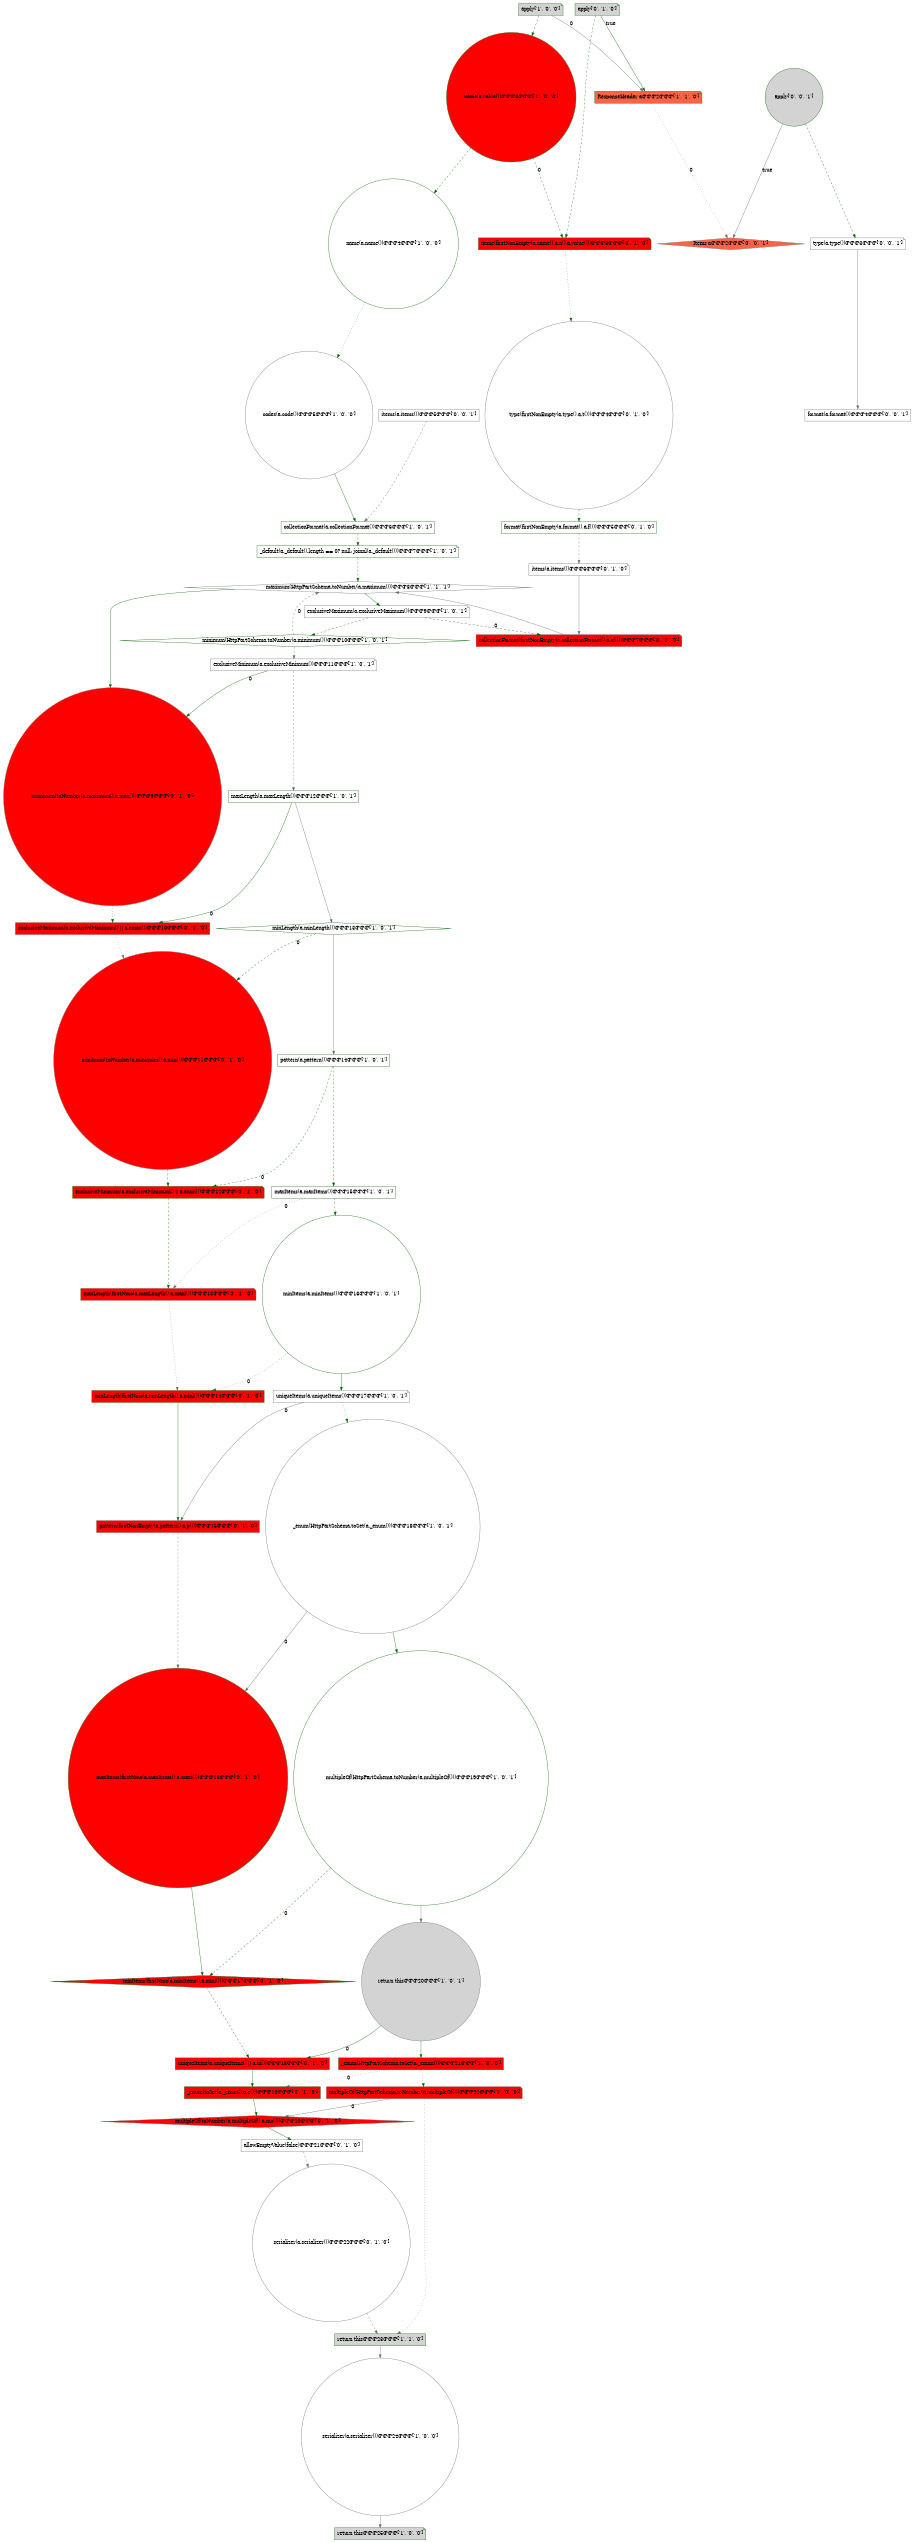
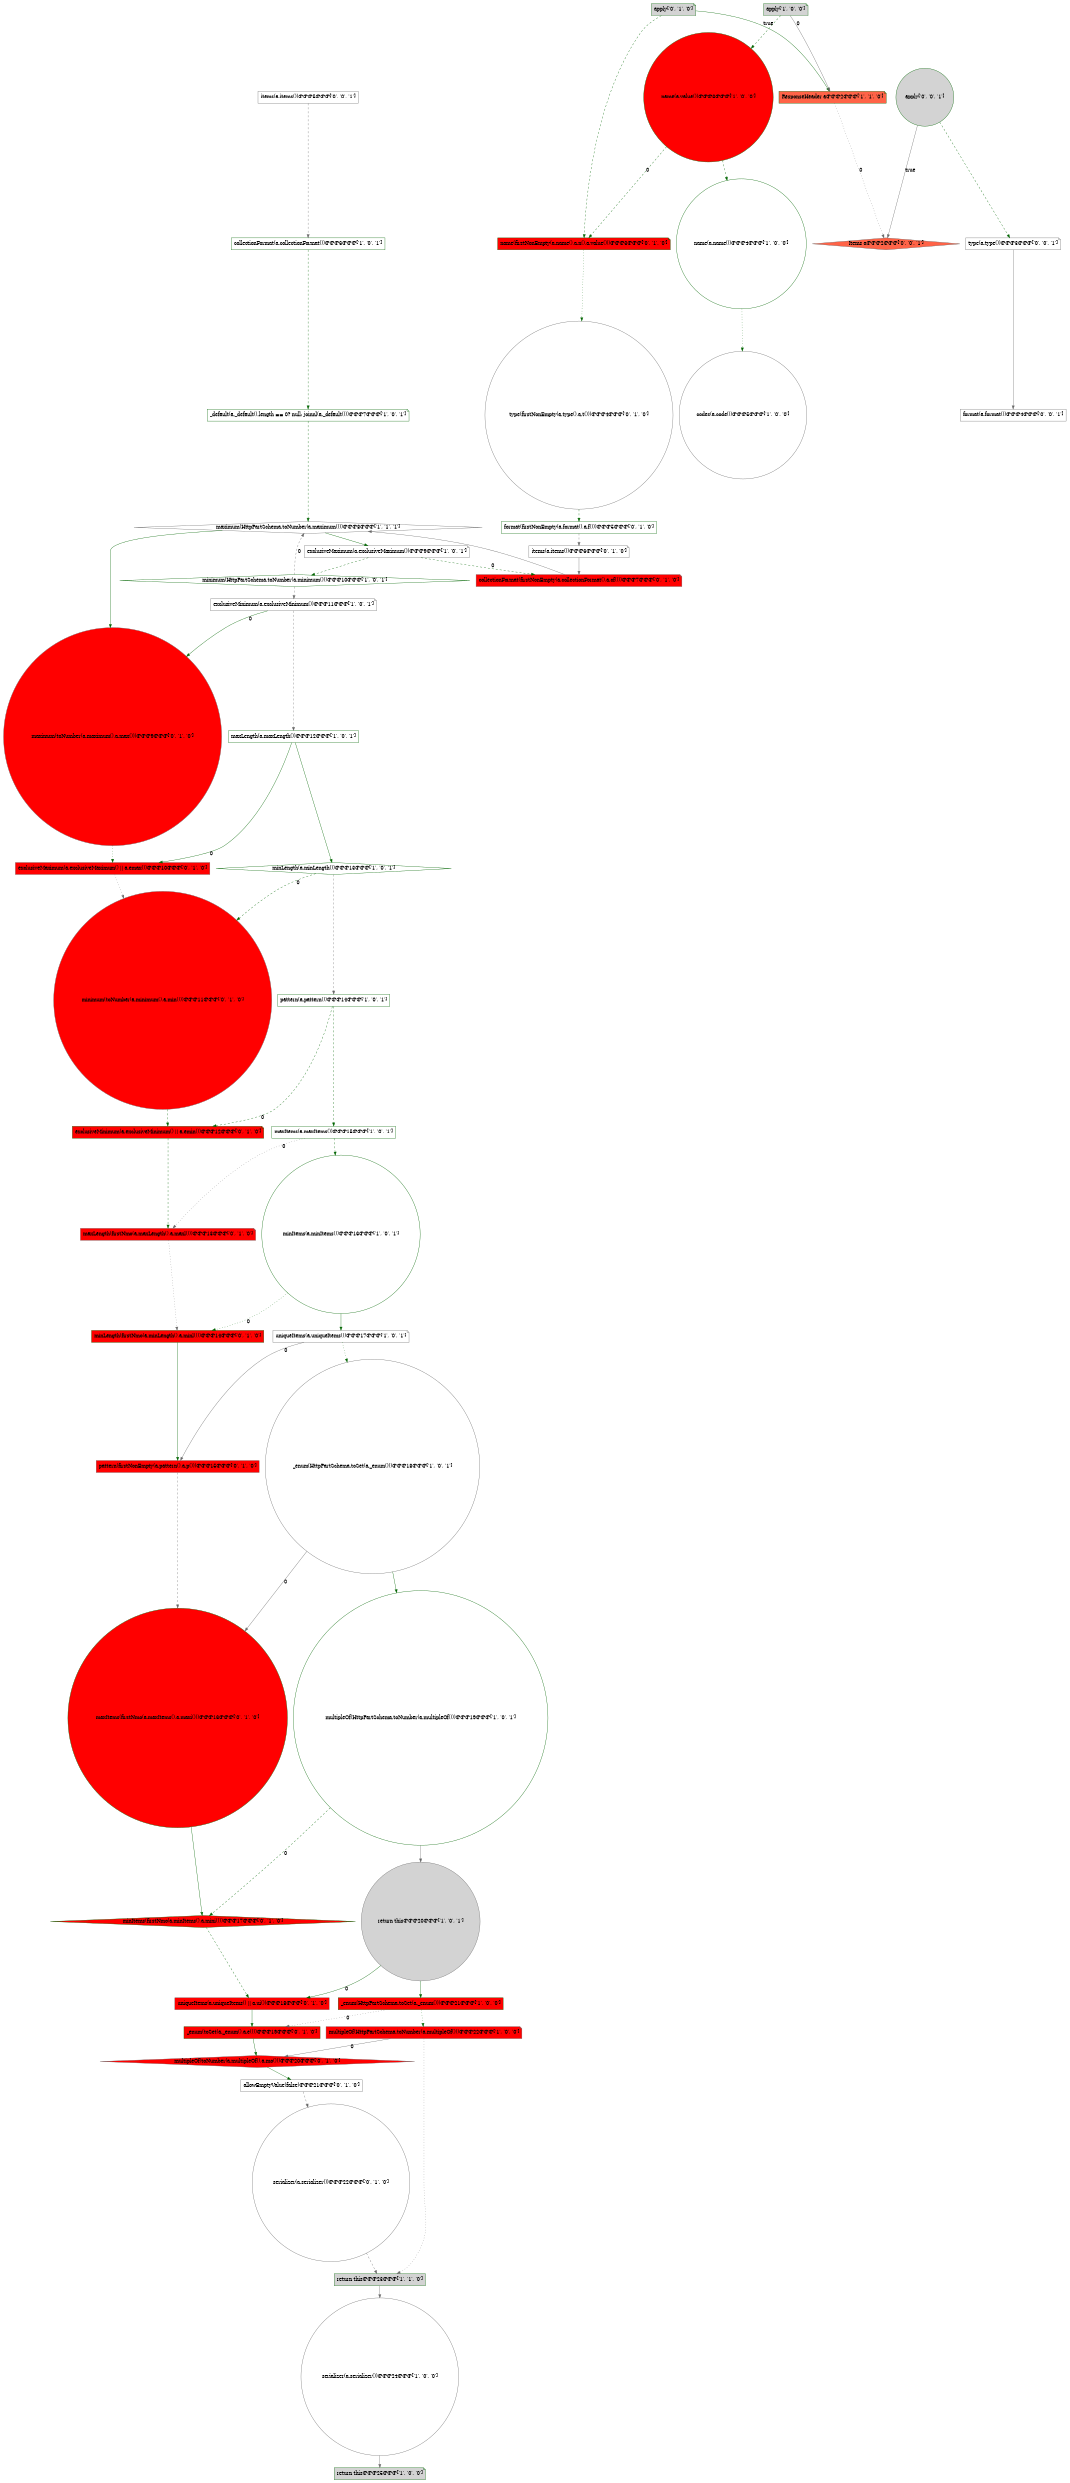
(344, 496) -> none
(313, 861) -> (313, 801)
(334, 993) -> (334, 933)
